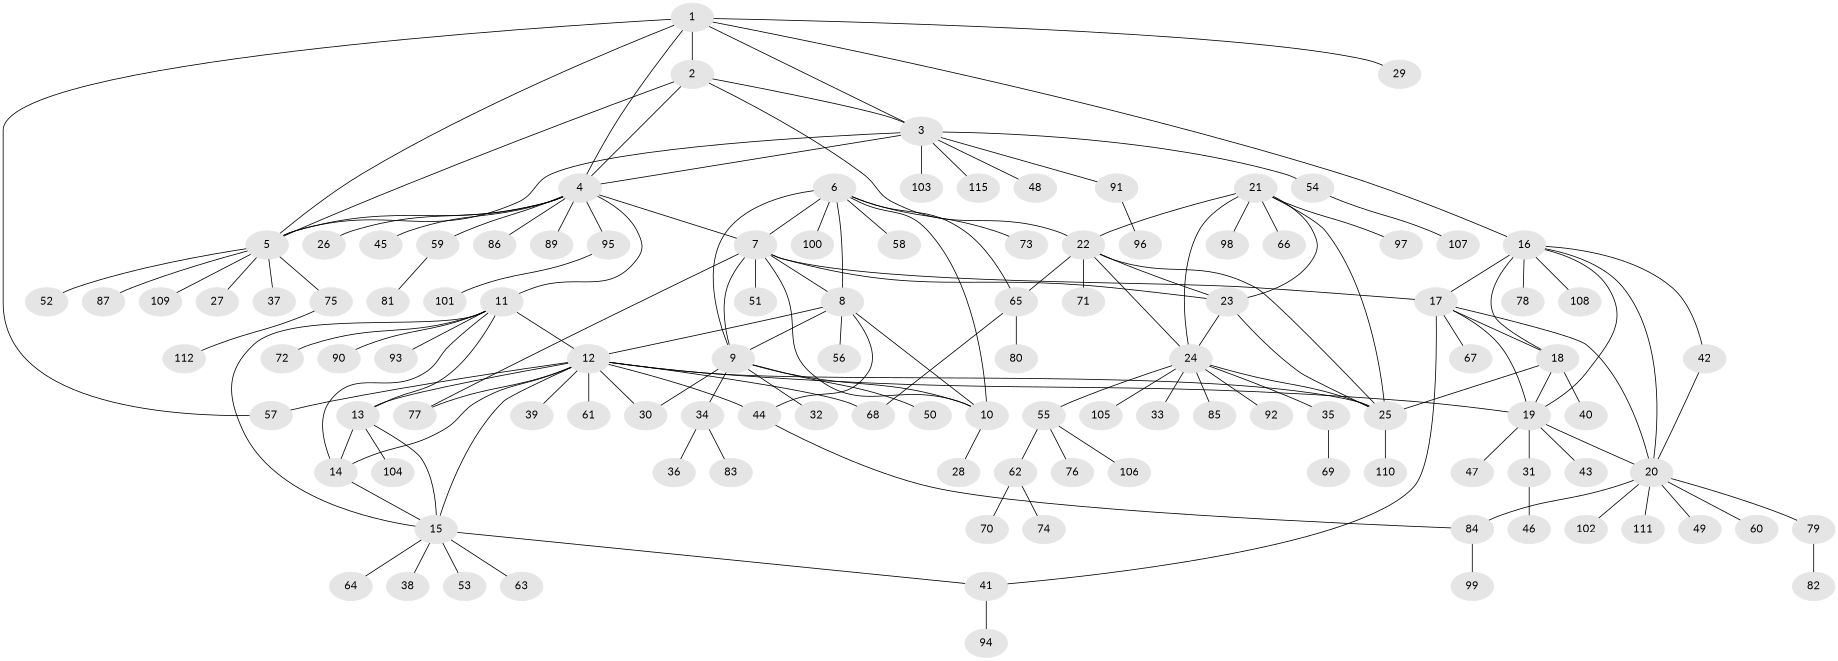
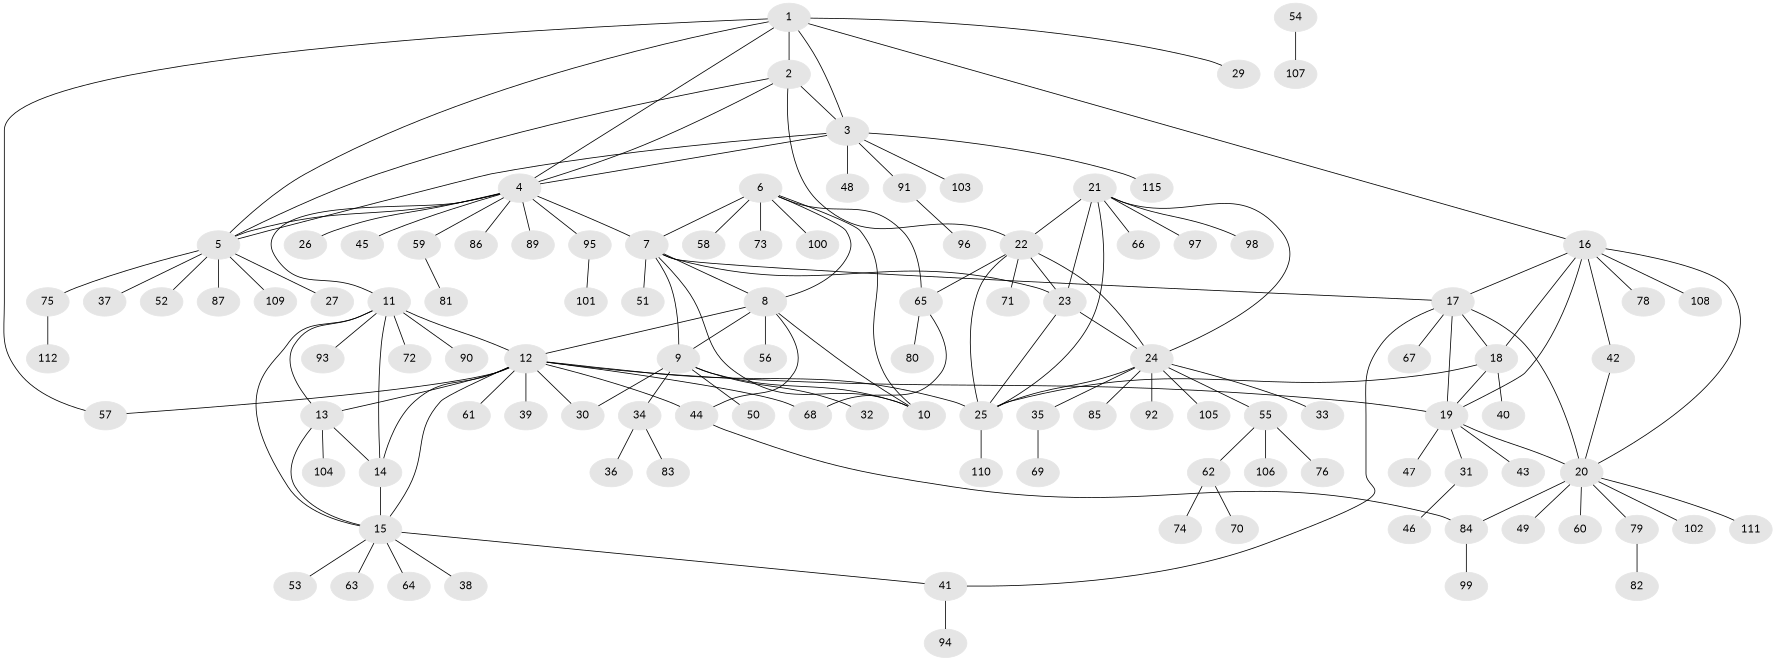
(1121, 143) -> none
(722, 240) -> none
(415, 416) -> none
(959, 473) -> none
